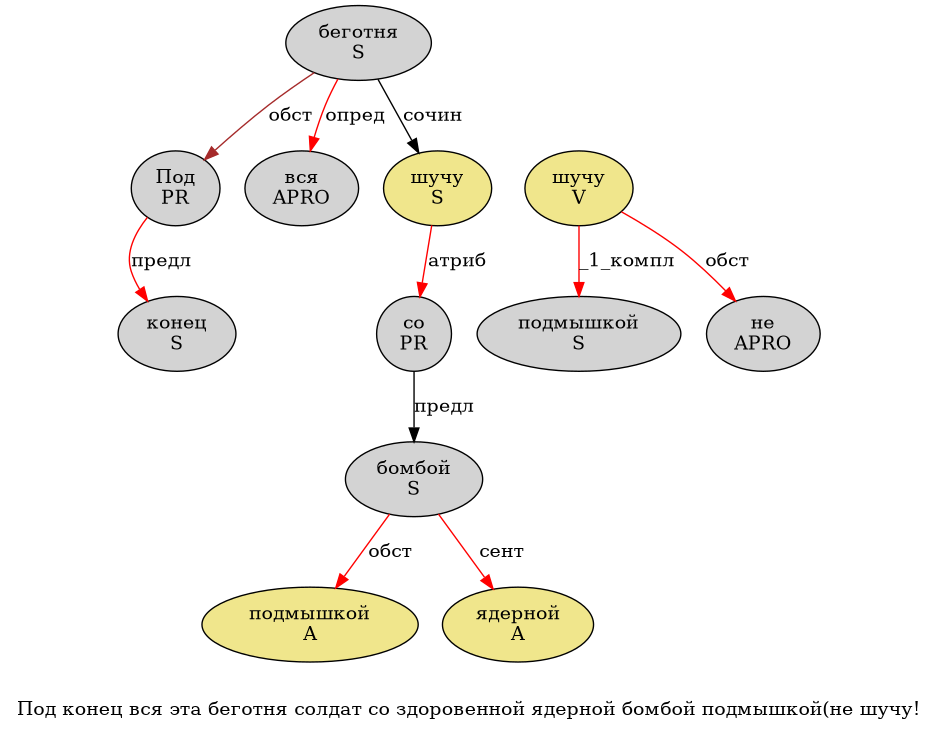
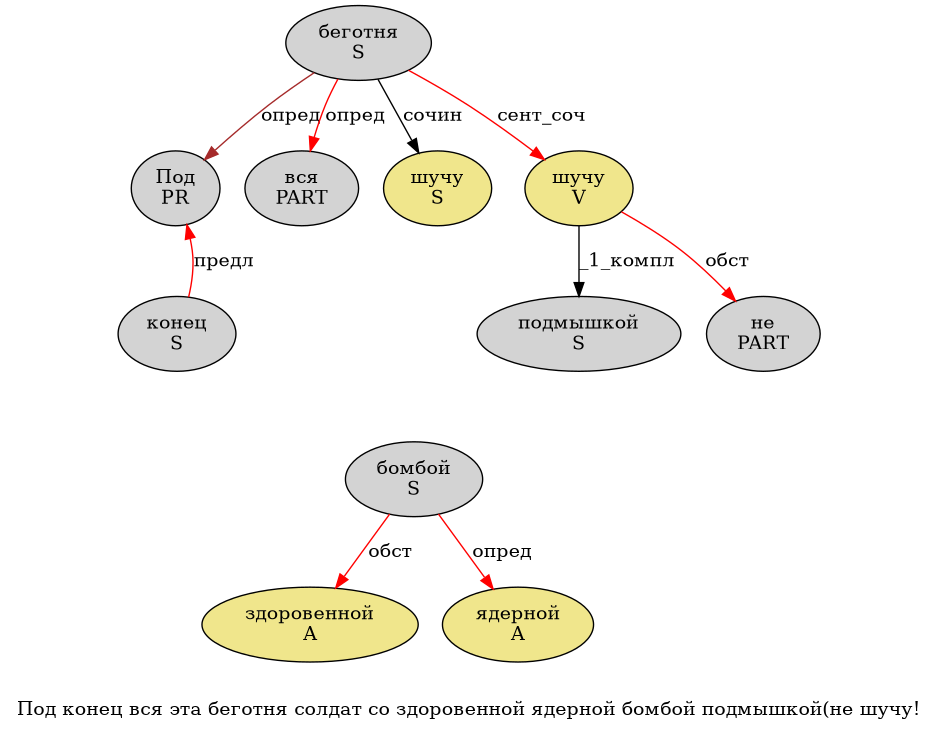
none -> (473, 108)
(291, 116) -> (291, 116)
(302, 188) -> (302, 188)
(130, 252) -> (193, 268)
(579, 254) -> (579, 254)
(414, 334) -> none
(763, 334) -> (763, 334)
(502, 552) -> (502, 552)
(310, 625) -> (310, 625)
